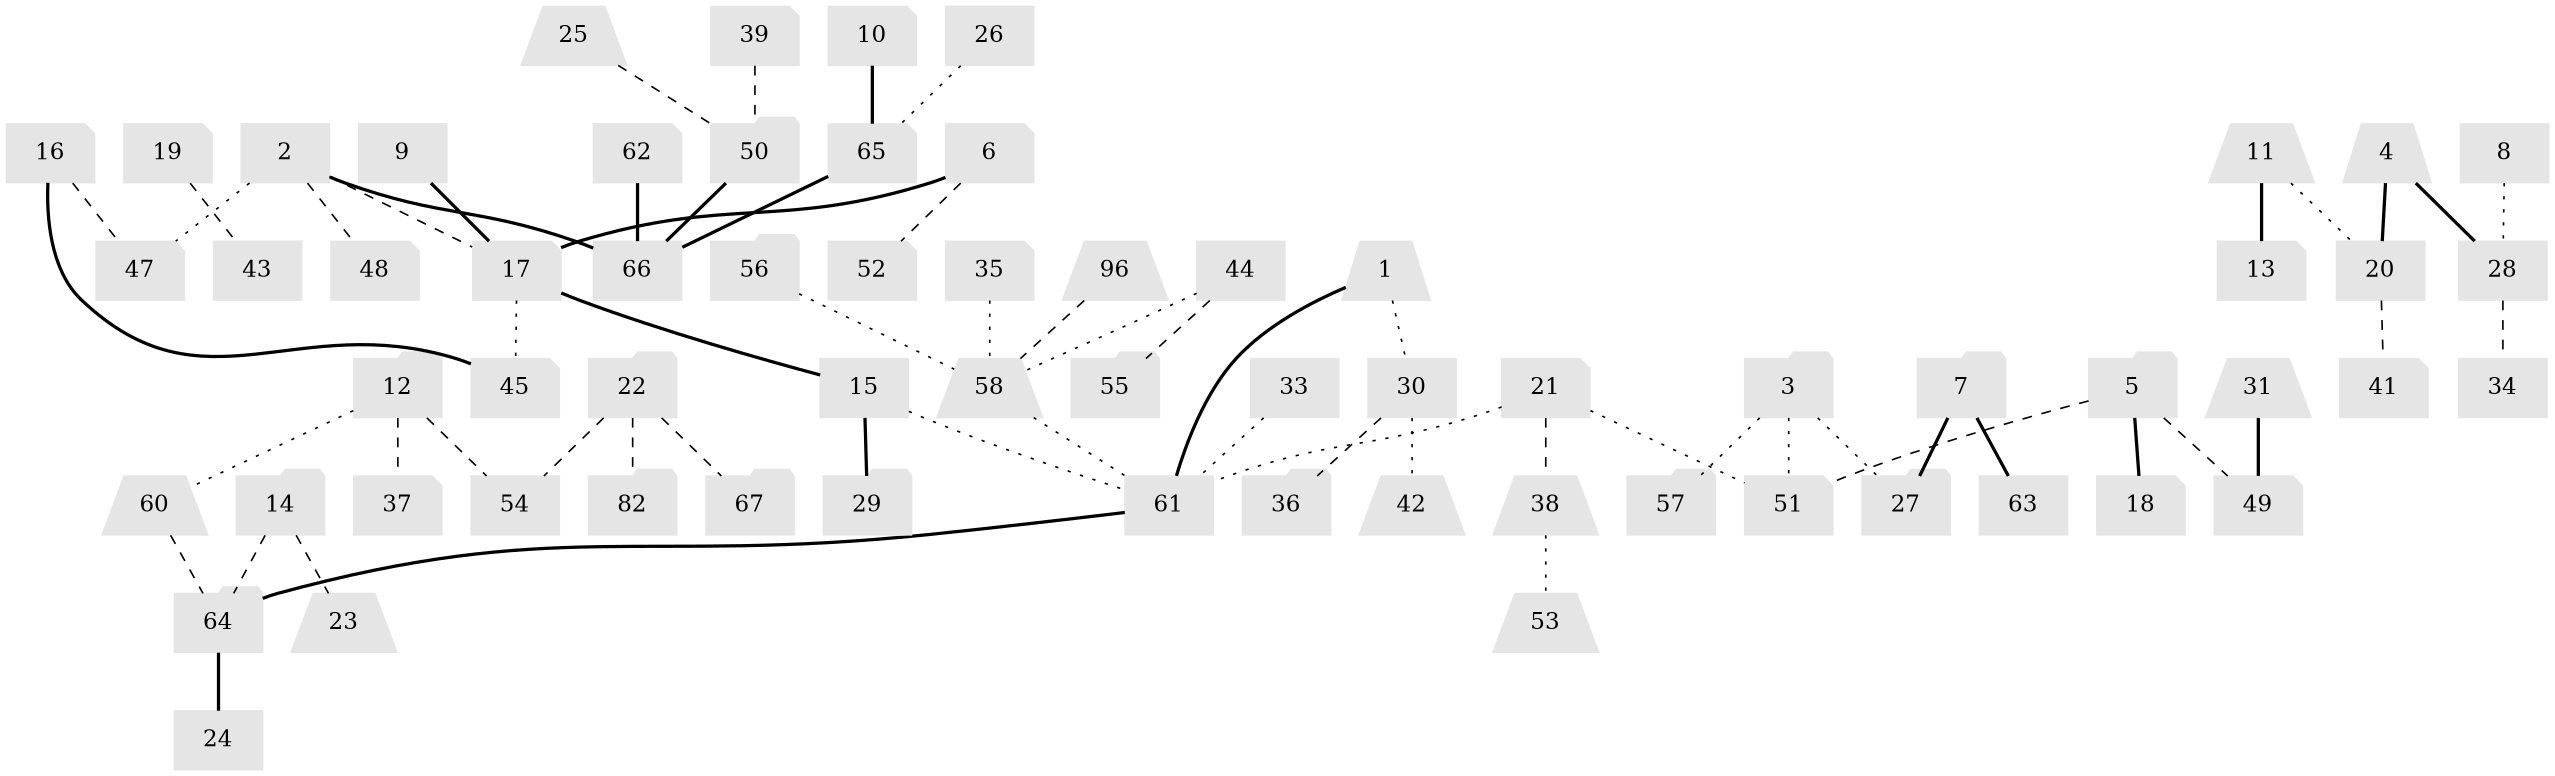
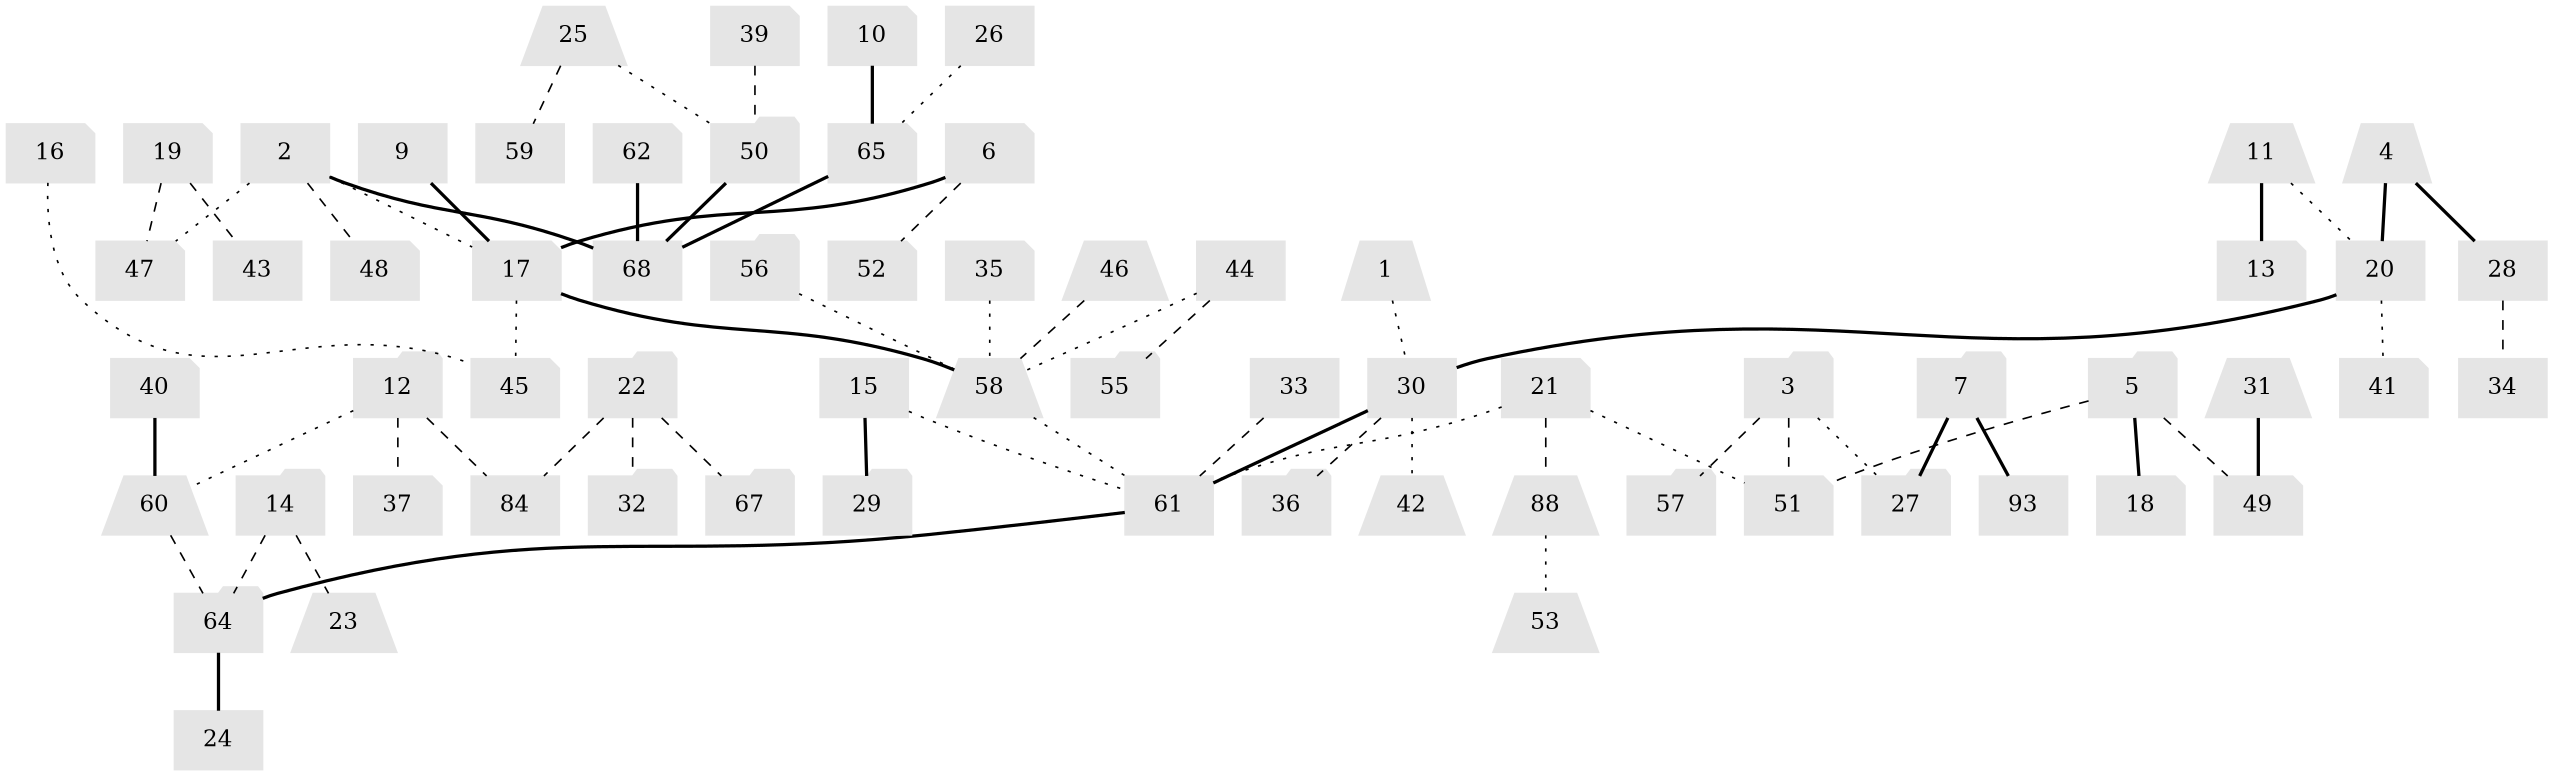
(664, 95) -> (664, 95)
none -> (520, 153)
(2505, 153) -> none
(96, 212) -> (154, 212)
(401, 212) -> (401, 212)
(638, 271) -> (638, 271)
(1115, 271) -> (1115, 271)
(2382, 330) -> (2382, 330)
none -> (1897, 334)
(690, 337) -> (758, 331)
(207, 356) -> (207, 356)
(1236, 359) -> (1291, 447)
none -> (155, 388)
(1232, 447) -> (1232, 447)
(1730, 447) -> (1730, 447)
(1789, 447) -> (1789, 447)
(515, 505) -> (515, 505)
(633, 505) -> (633, 505)
(1546, 505) -> (1546, 505)
(2024, 505) -> (2024, 505)
